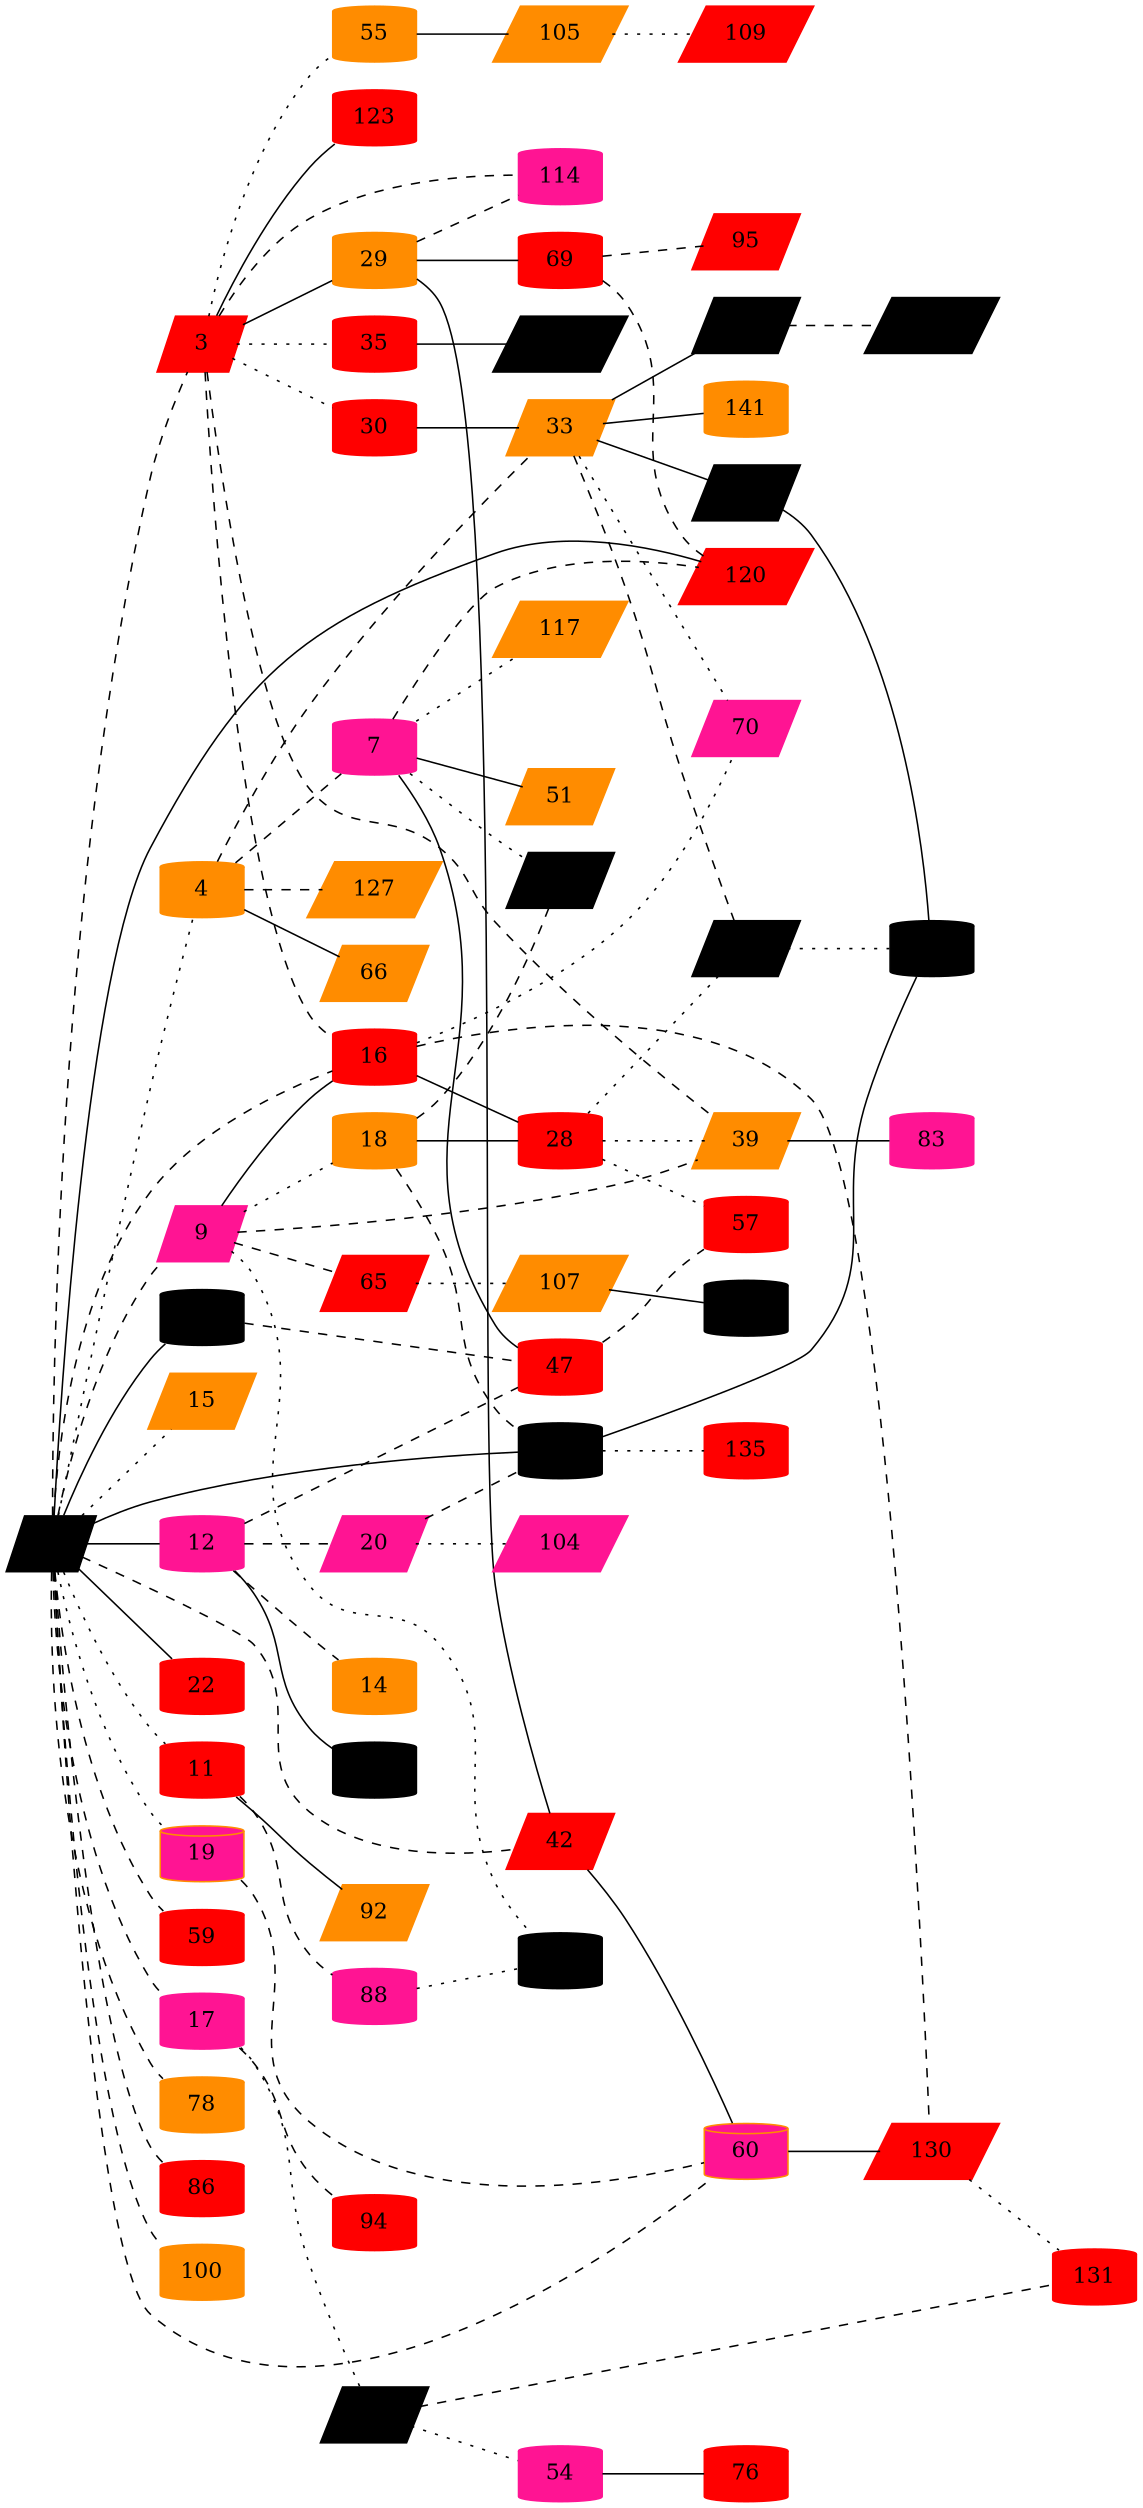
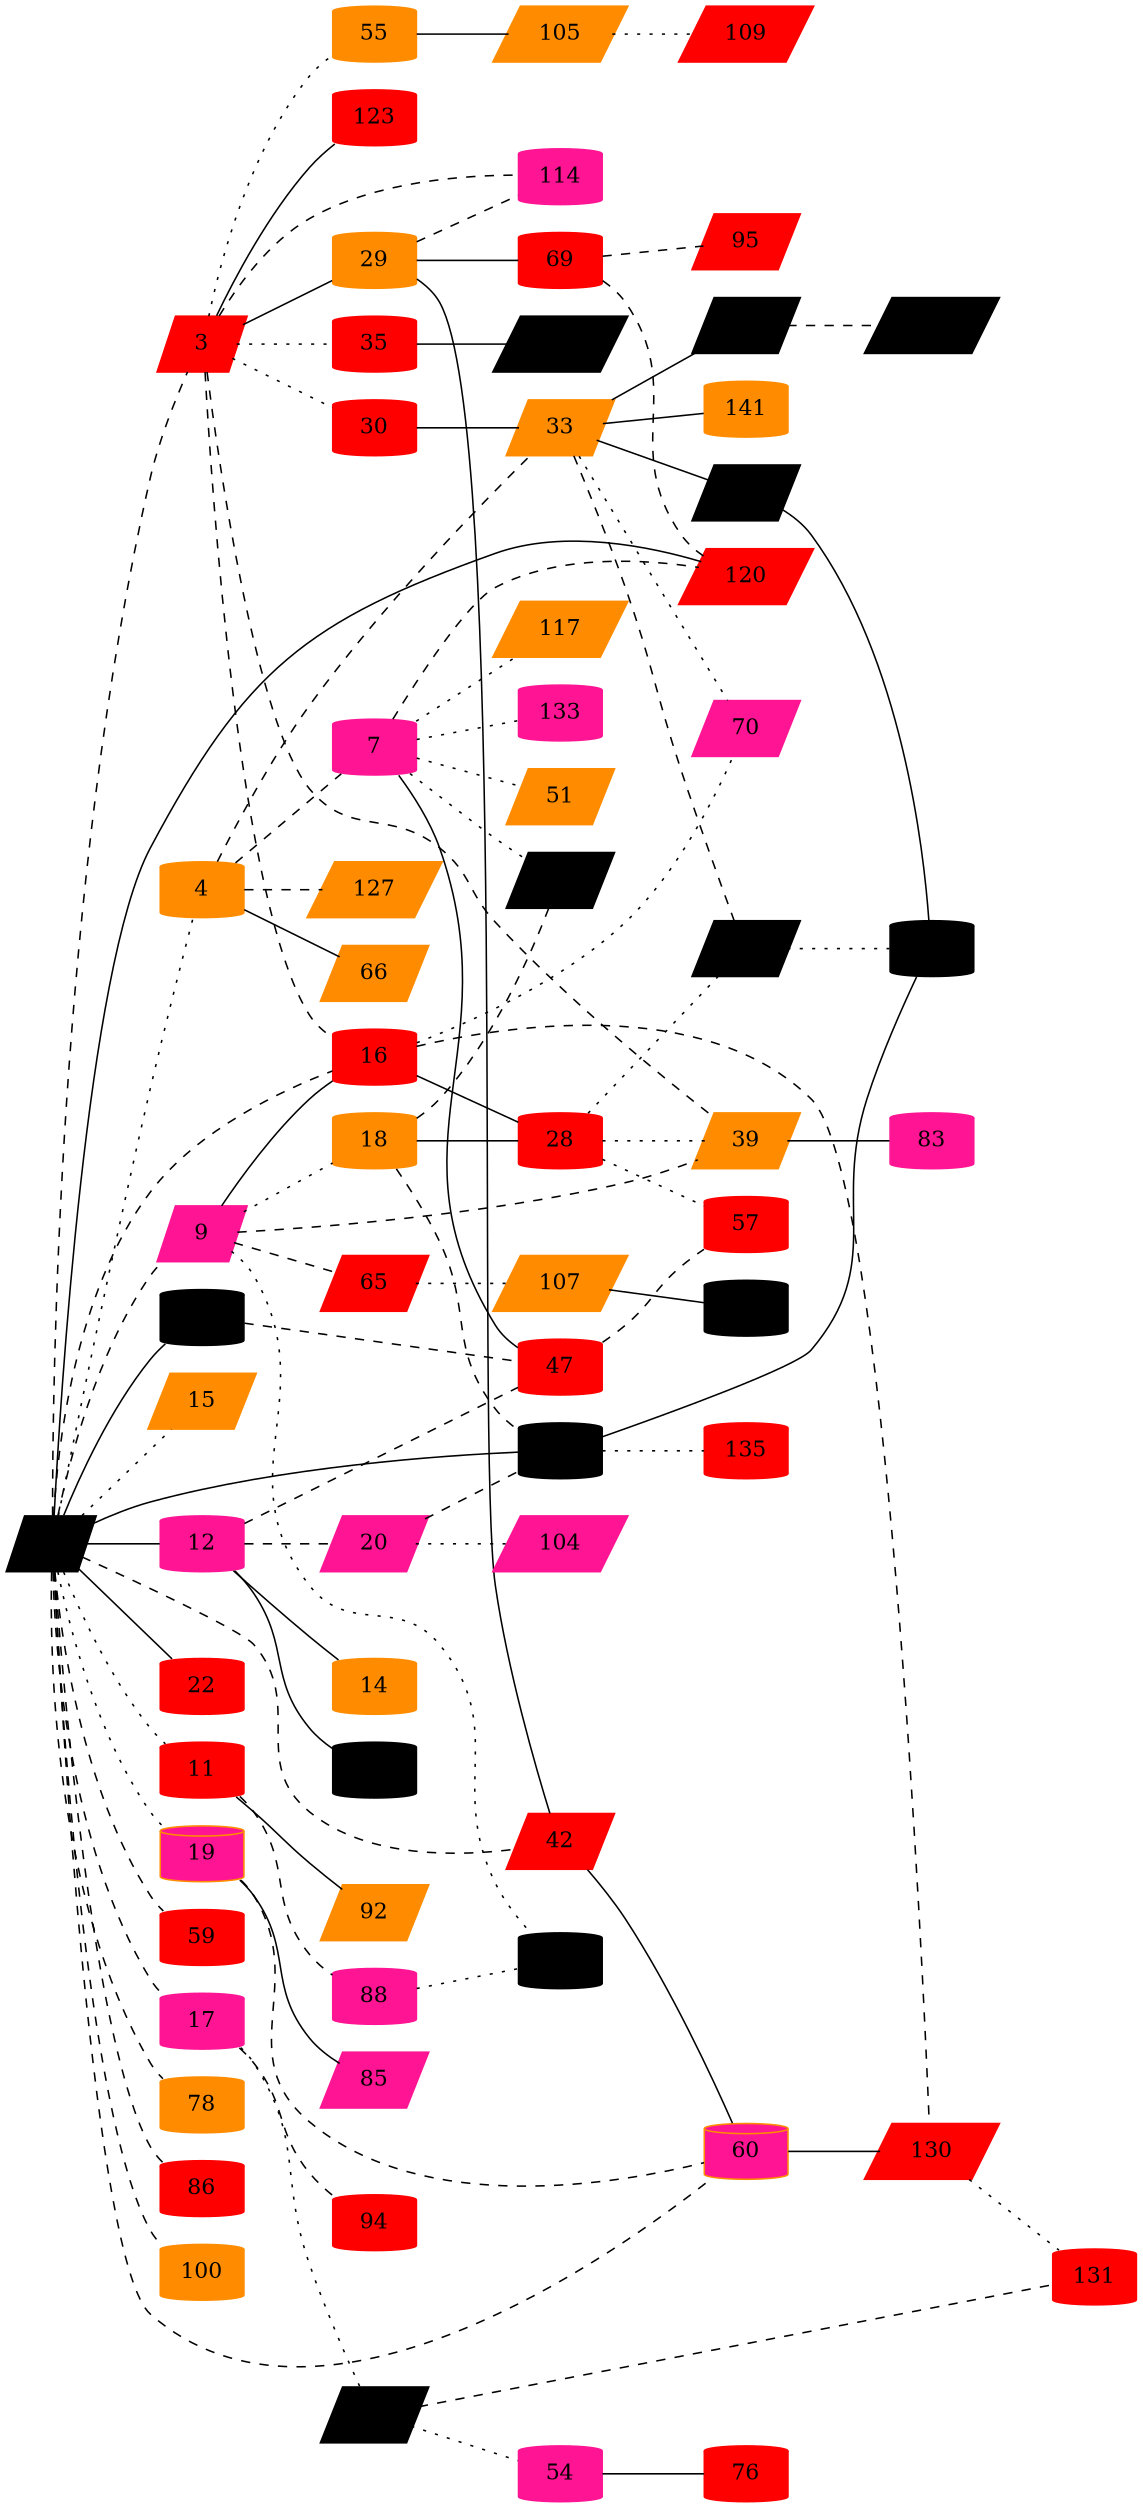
none -> (560, 713)
(470, 773) -> (470, 773)
(285, 1616) -> (285, 1616)
none -> (375, 2080)
